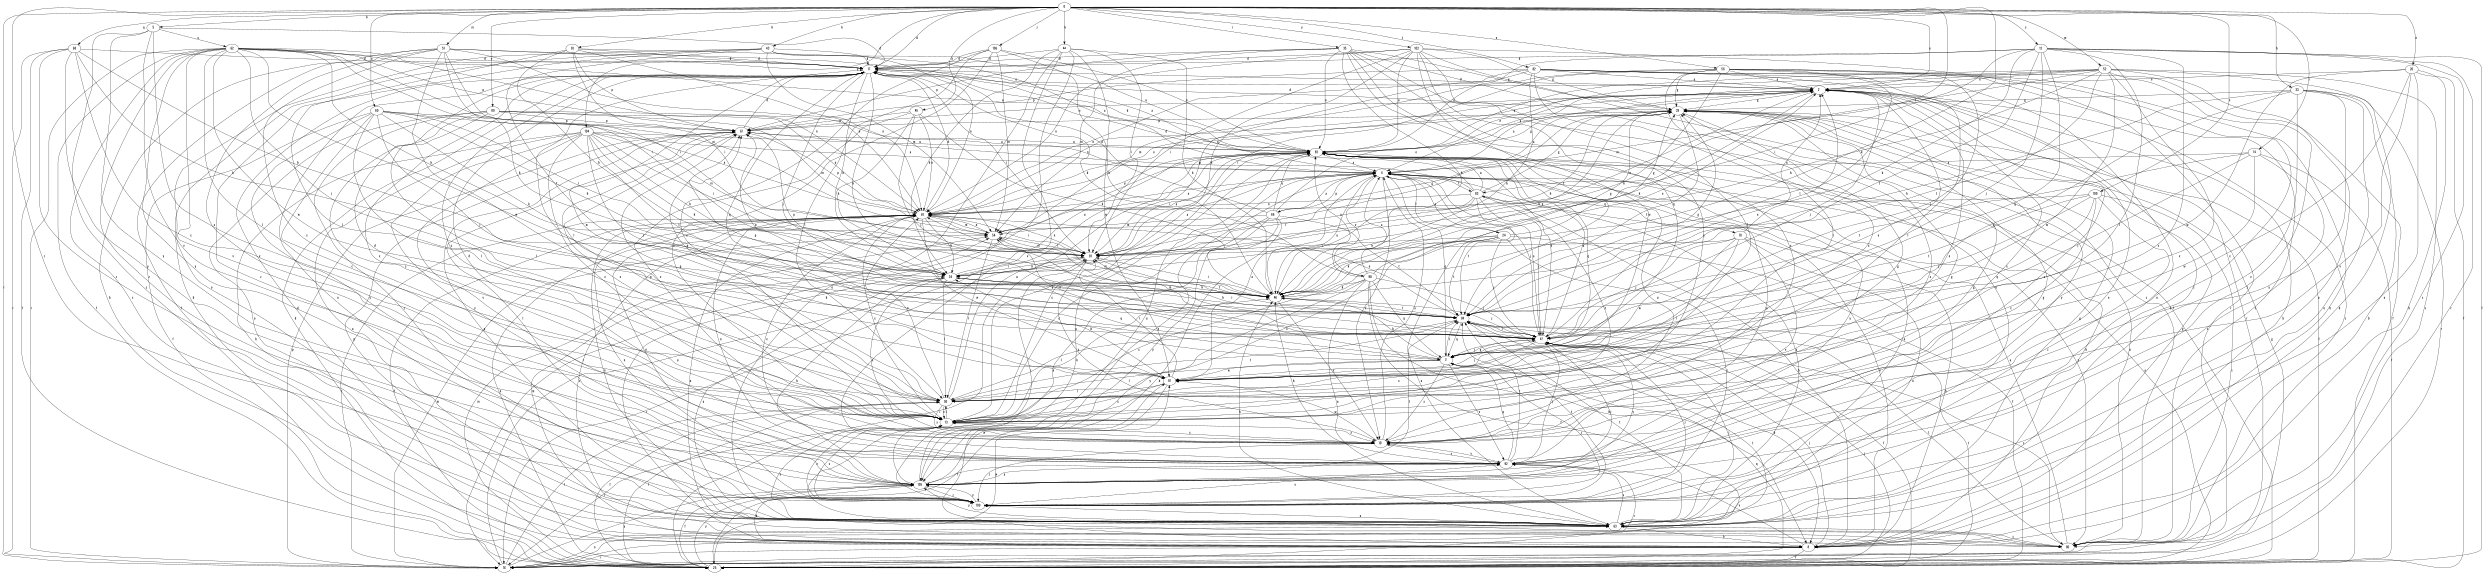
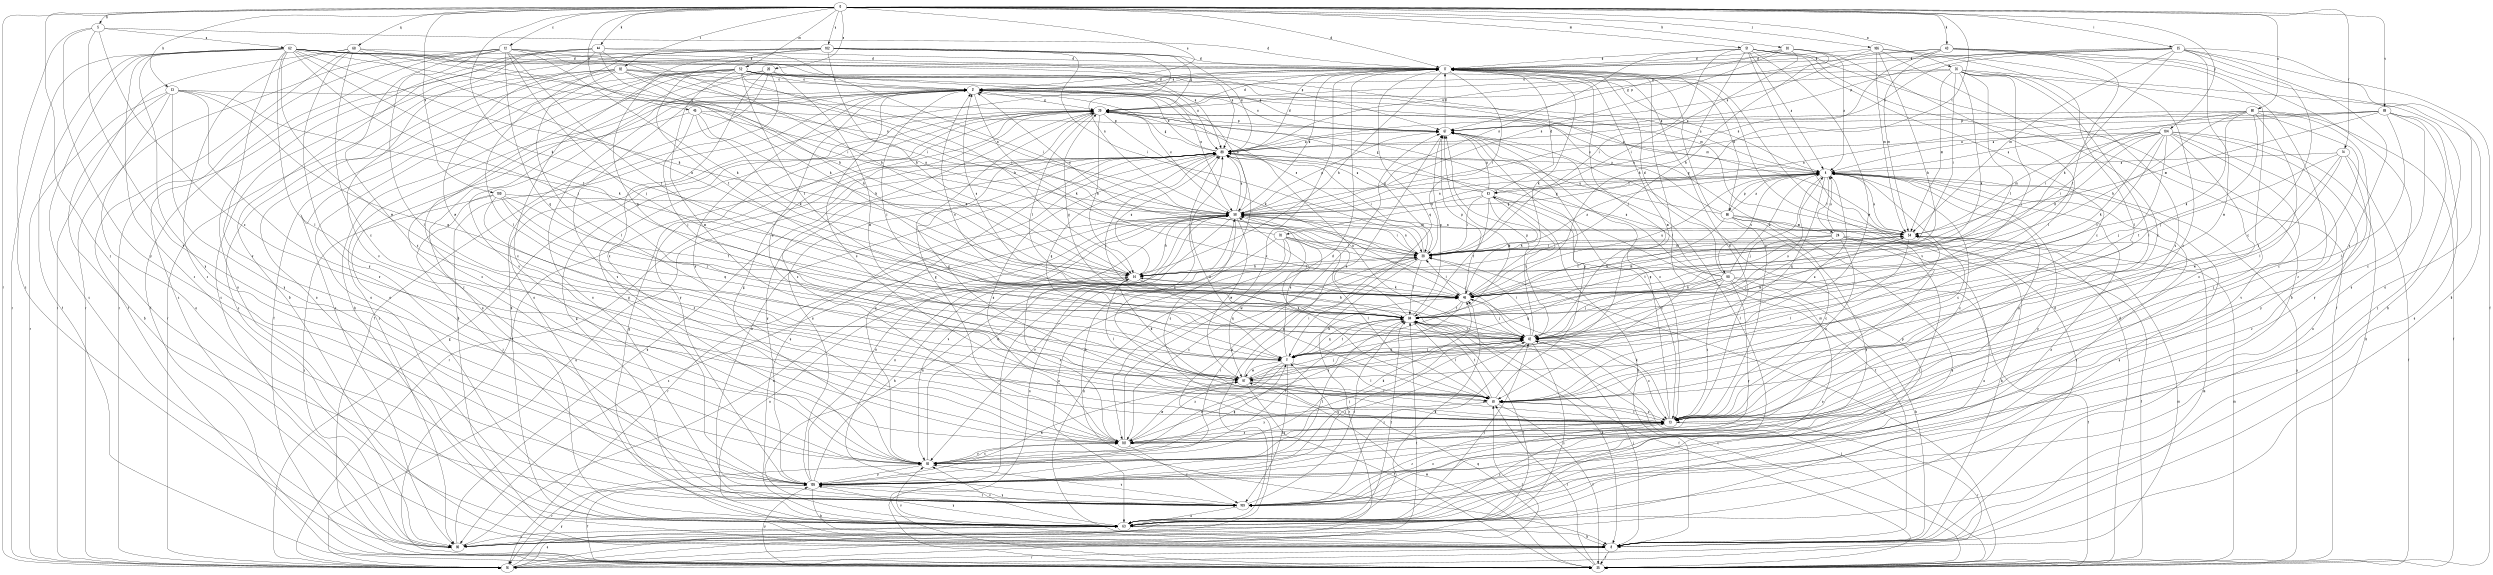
none -> (1752, 332)
